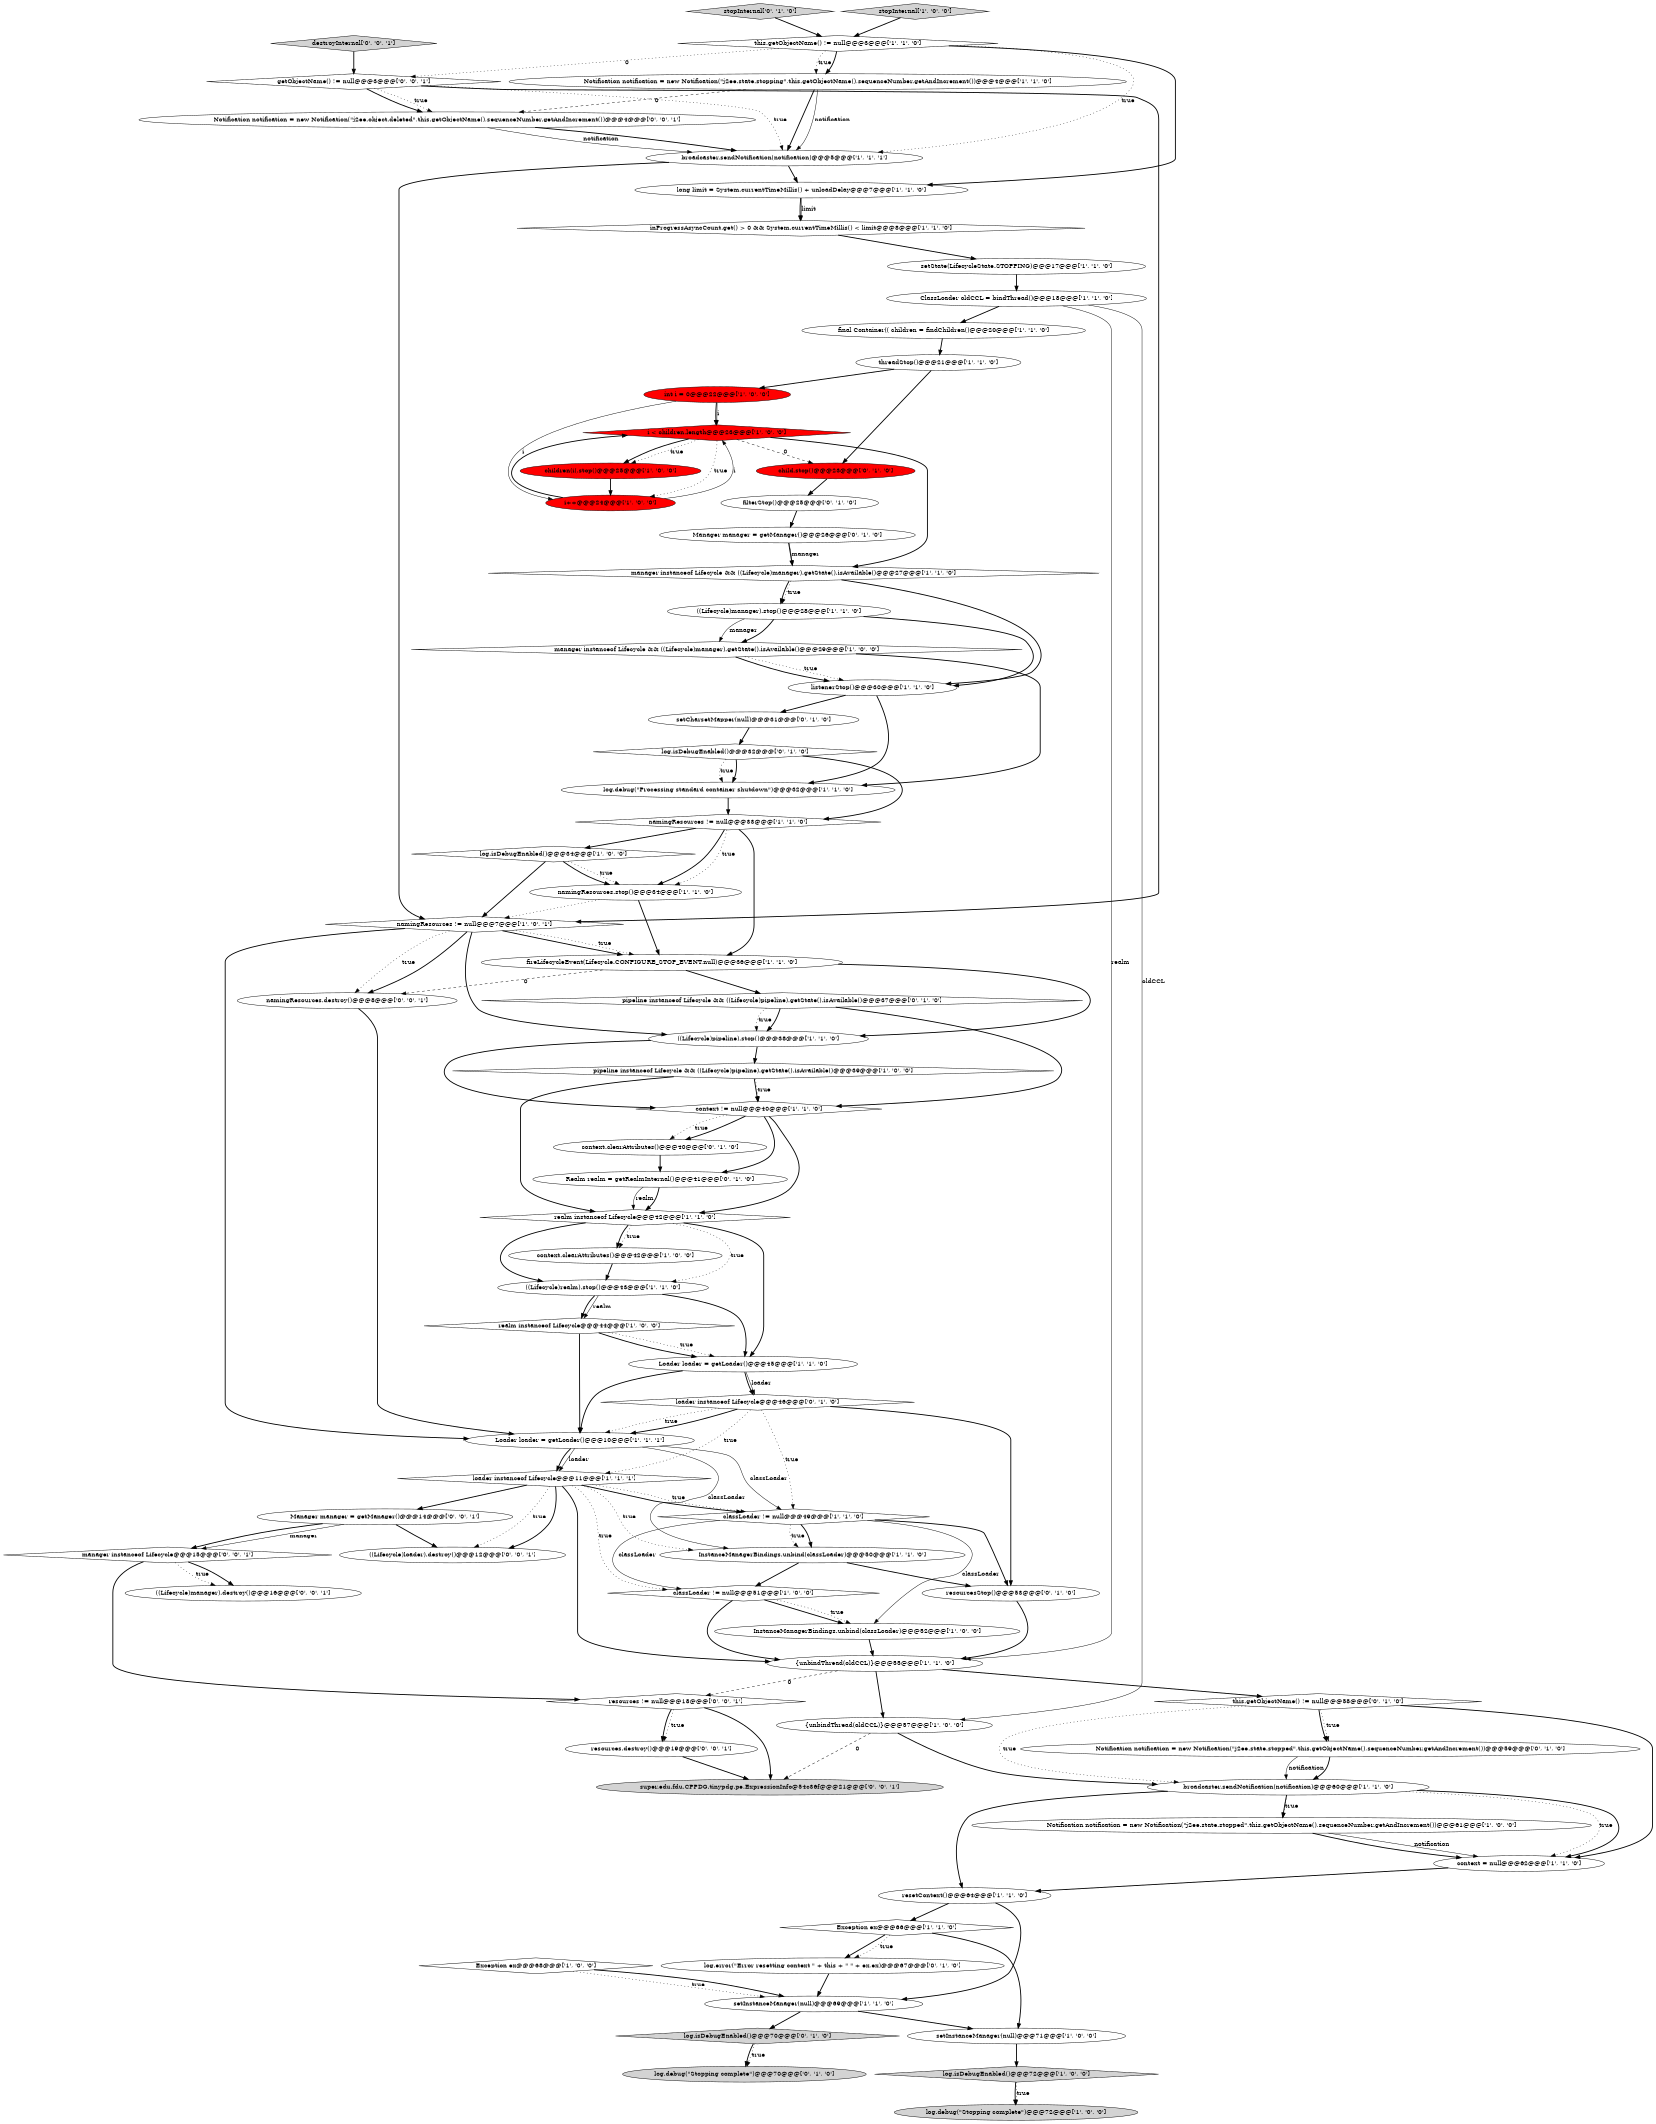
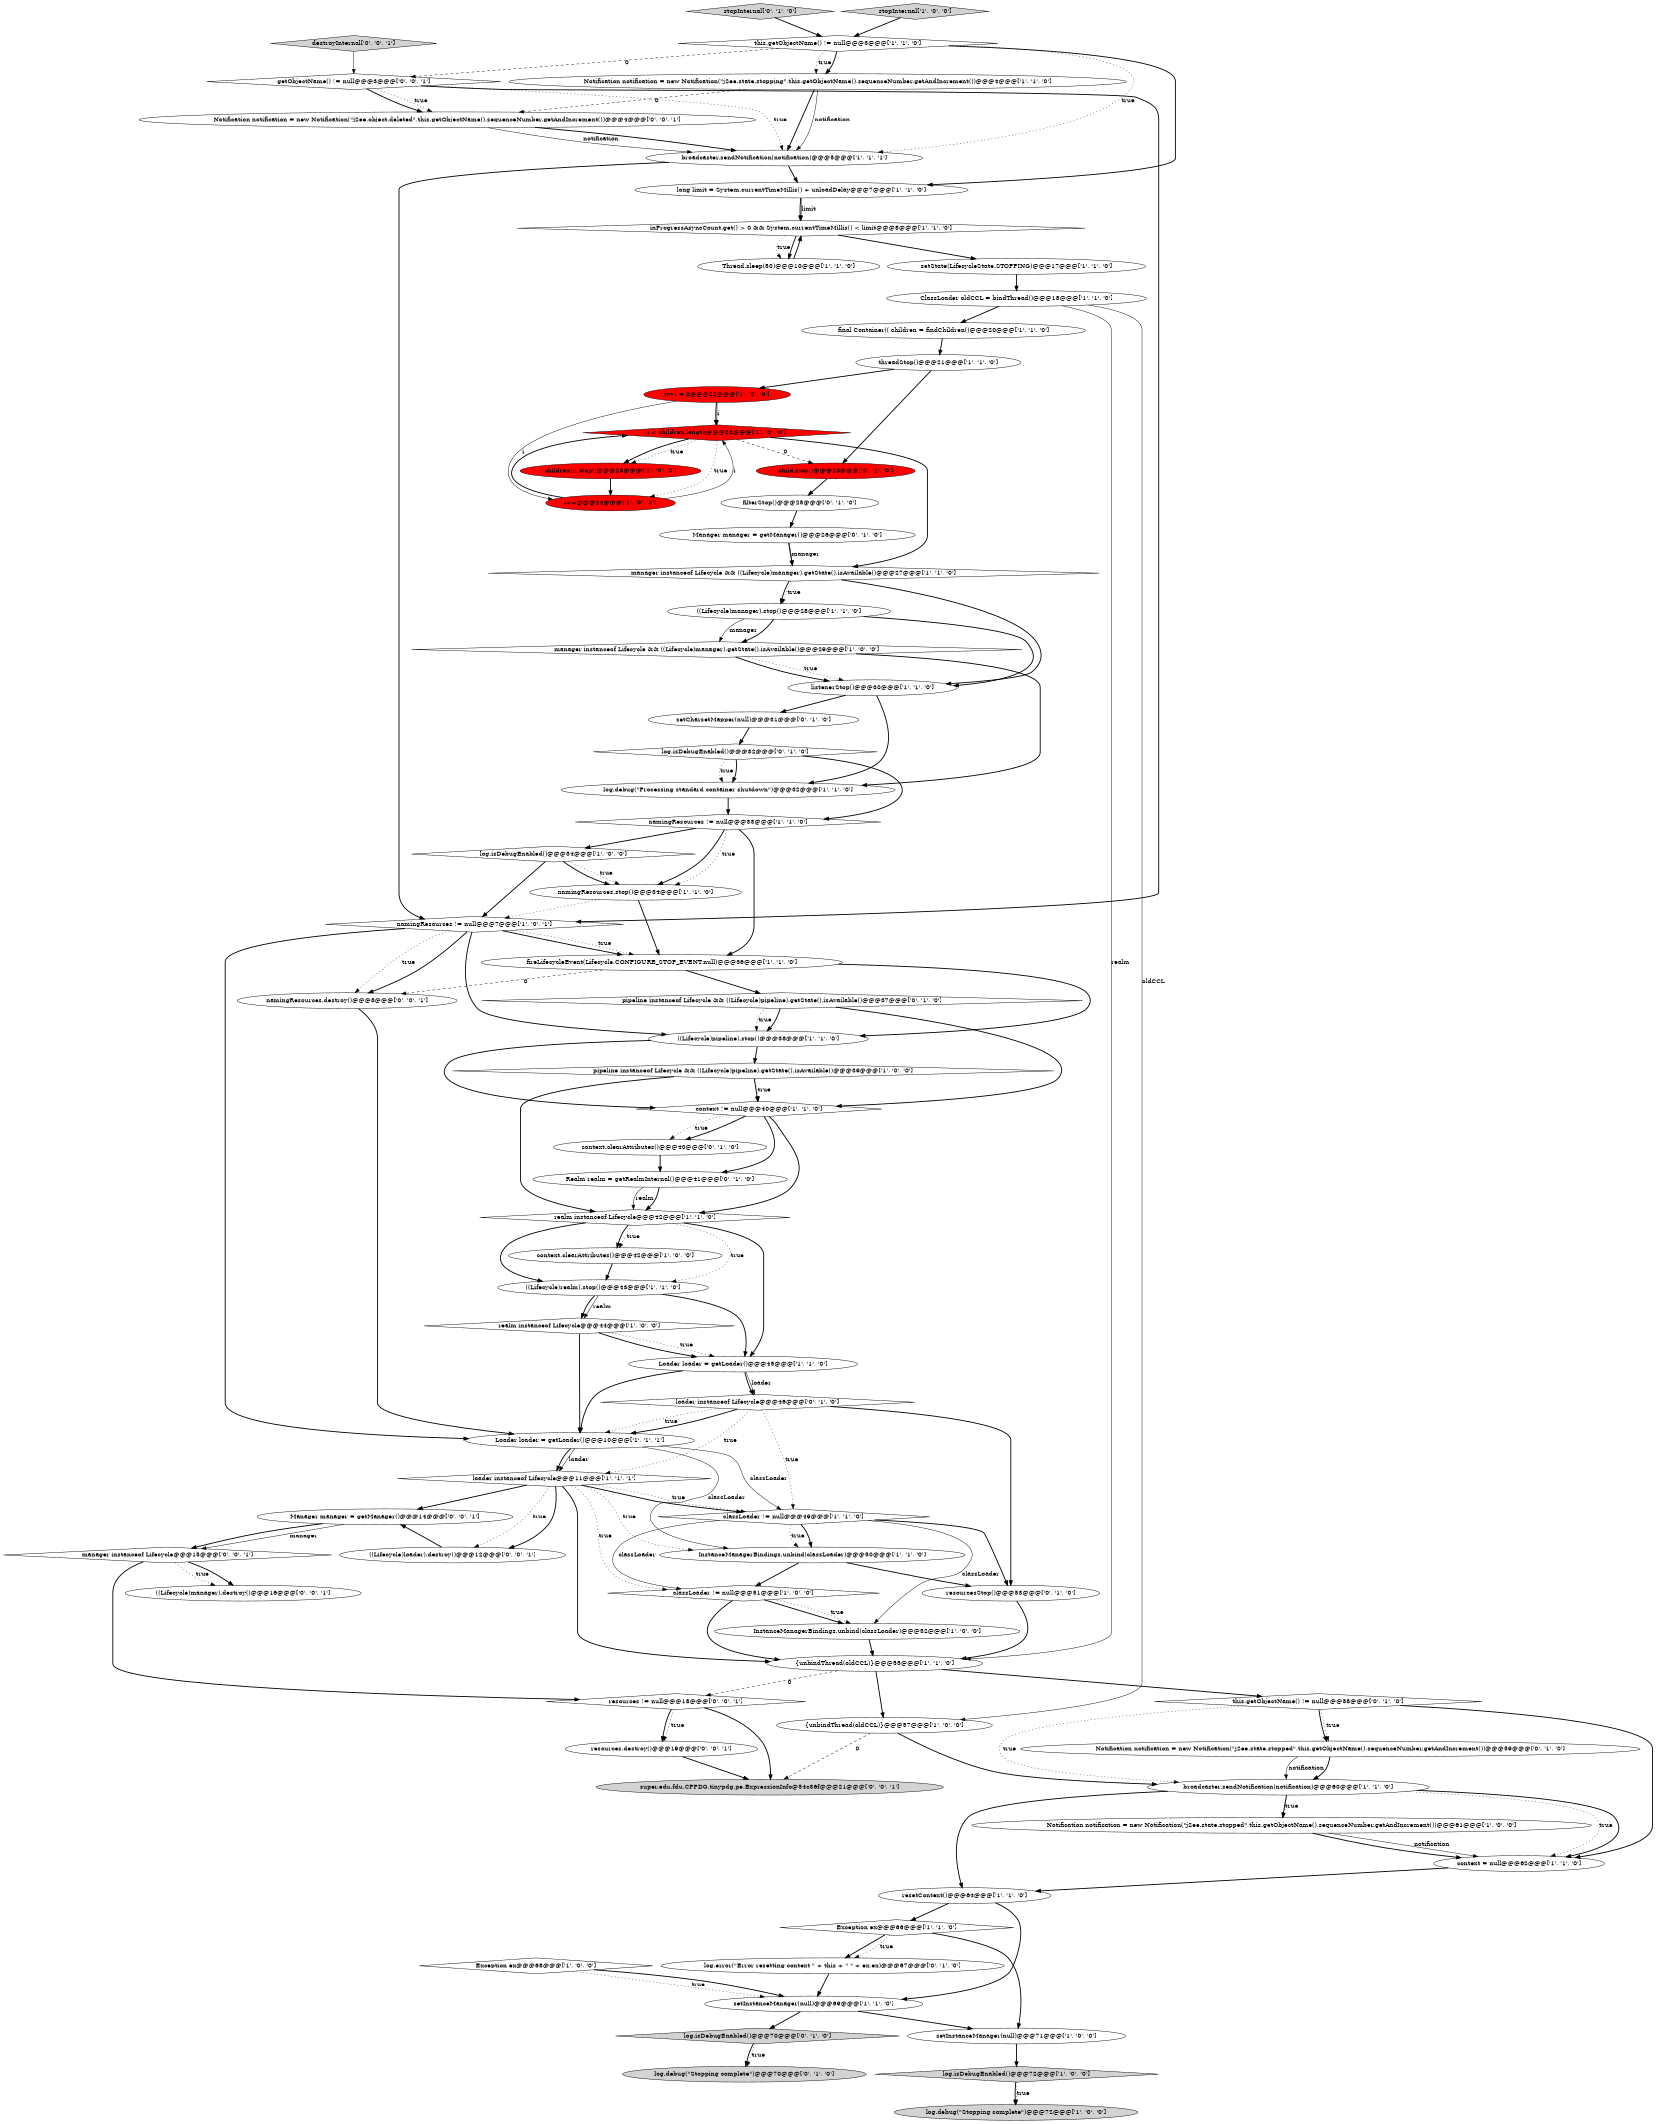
(354, 60) -> (354, 60)
(597, 62) -> (597, 62)
none -> (789, 266)
(414, 1535) -> (423, 1537)
